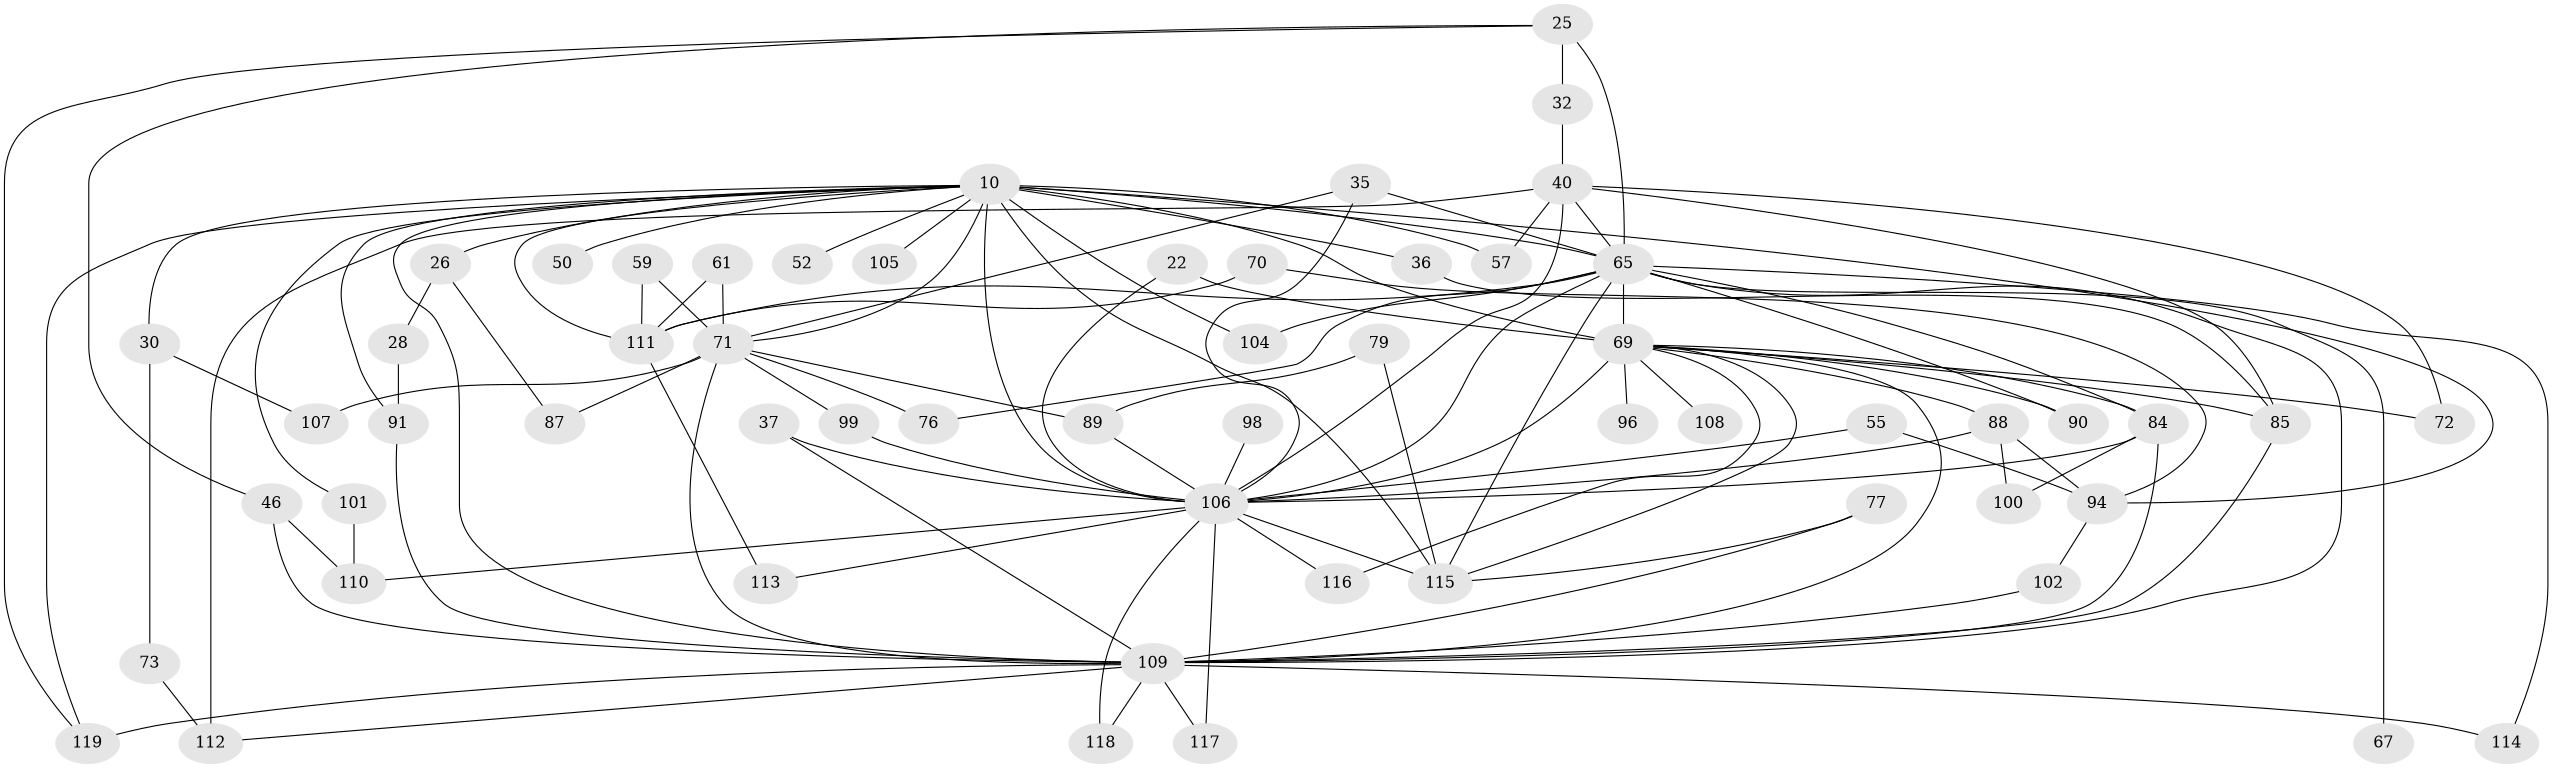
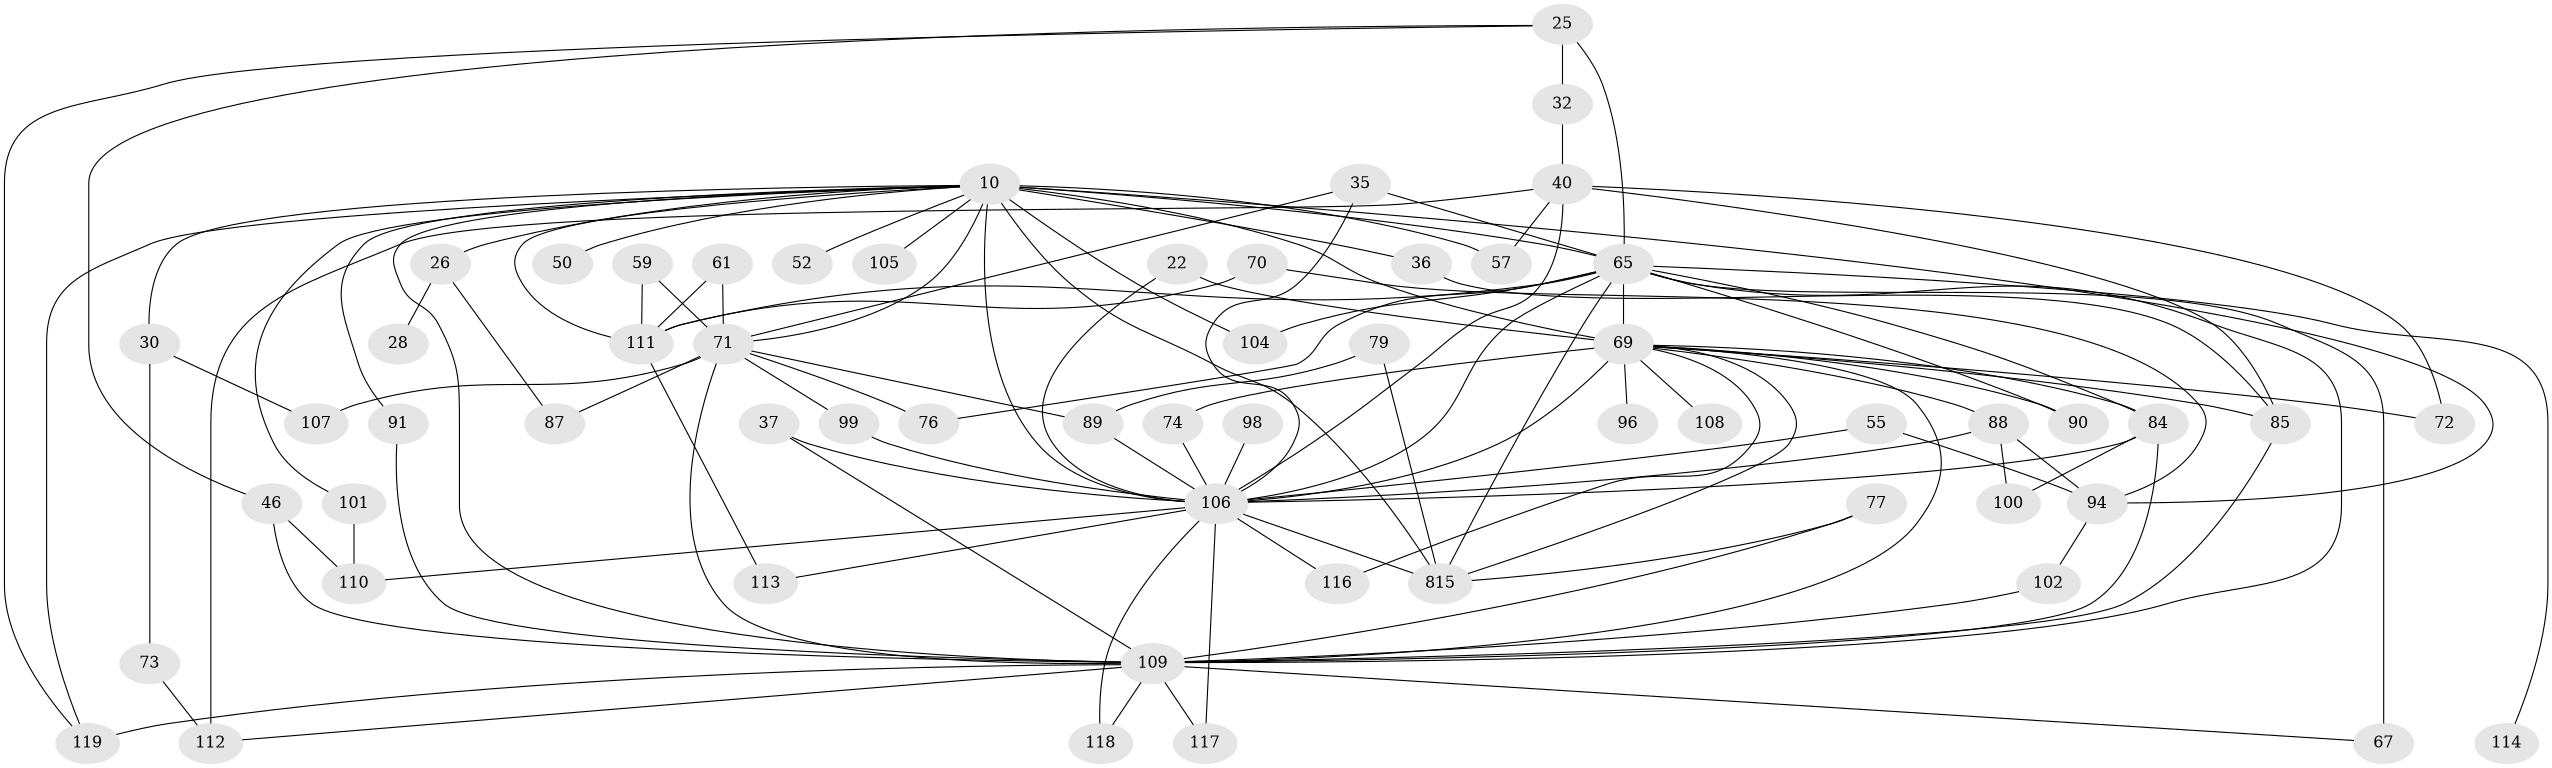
(1593, 224) -> none
(398, 384) -> none
none -> (1173, 424)
(1440, 584) -> (1440, 584)
(1833, 686) -> (1769, 704)
